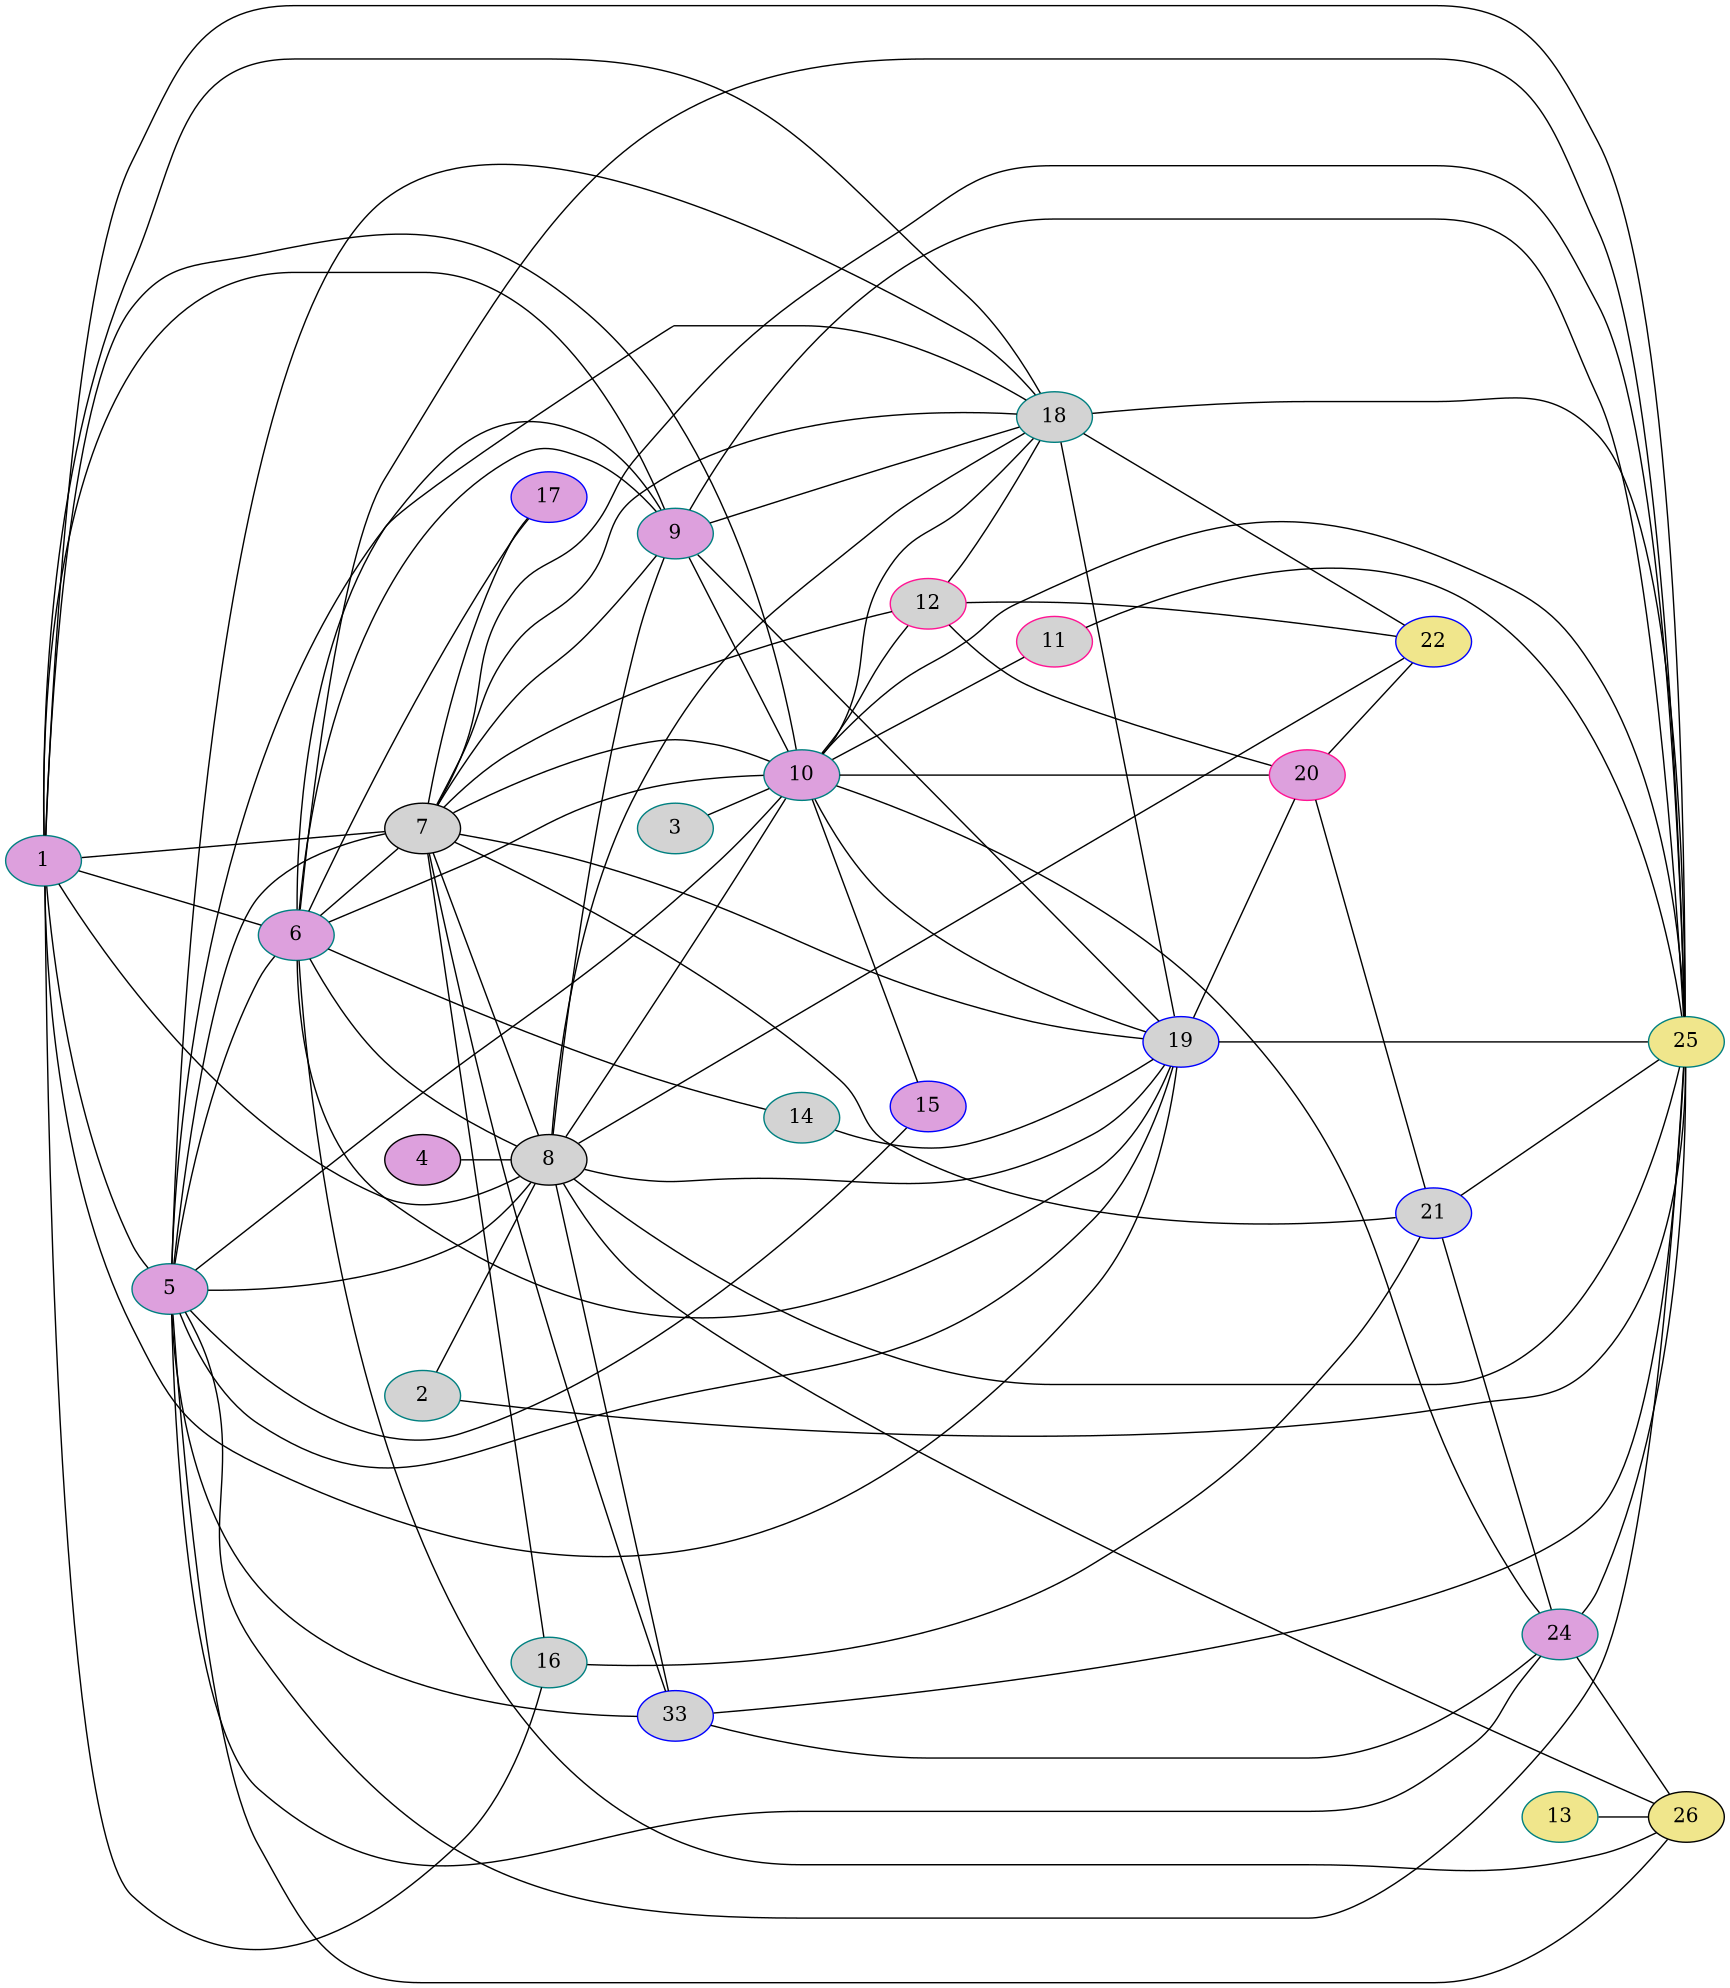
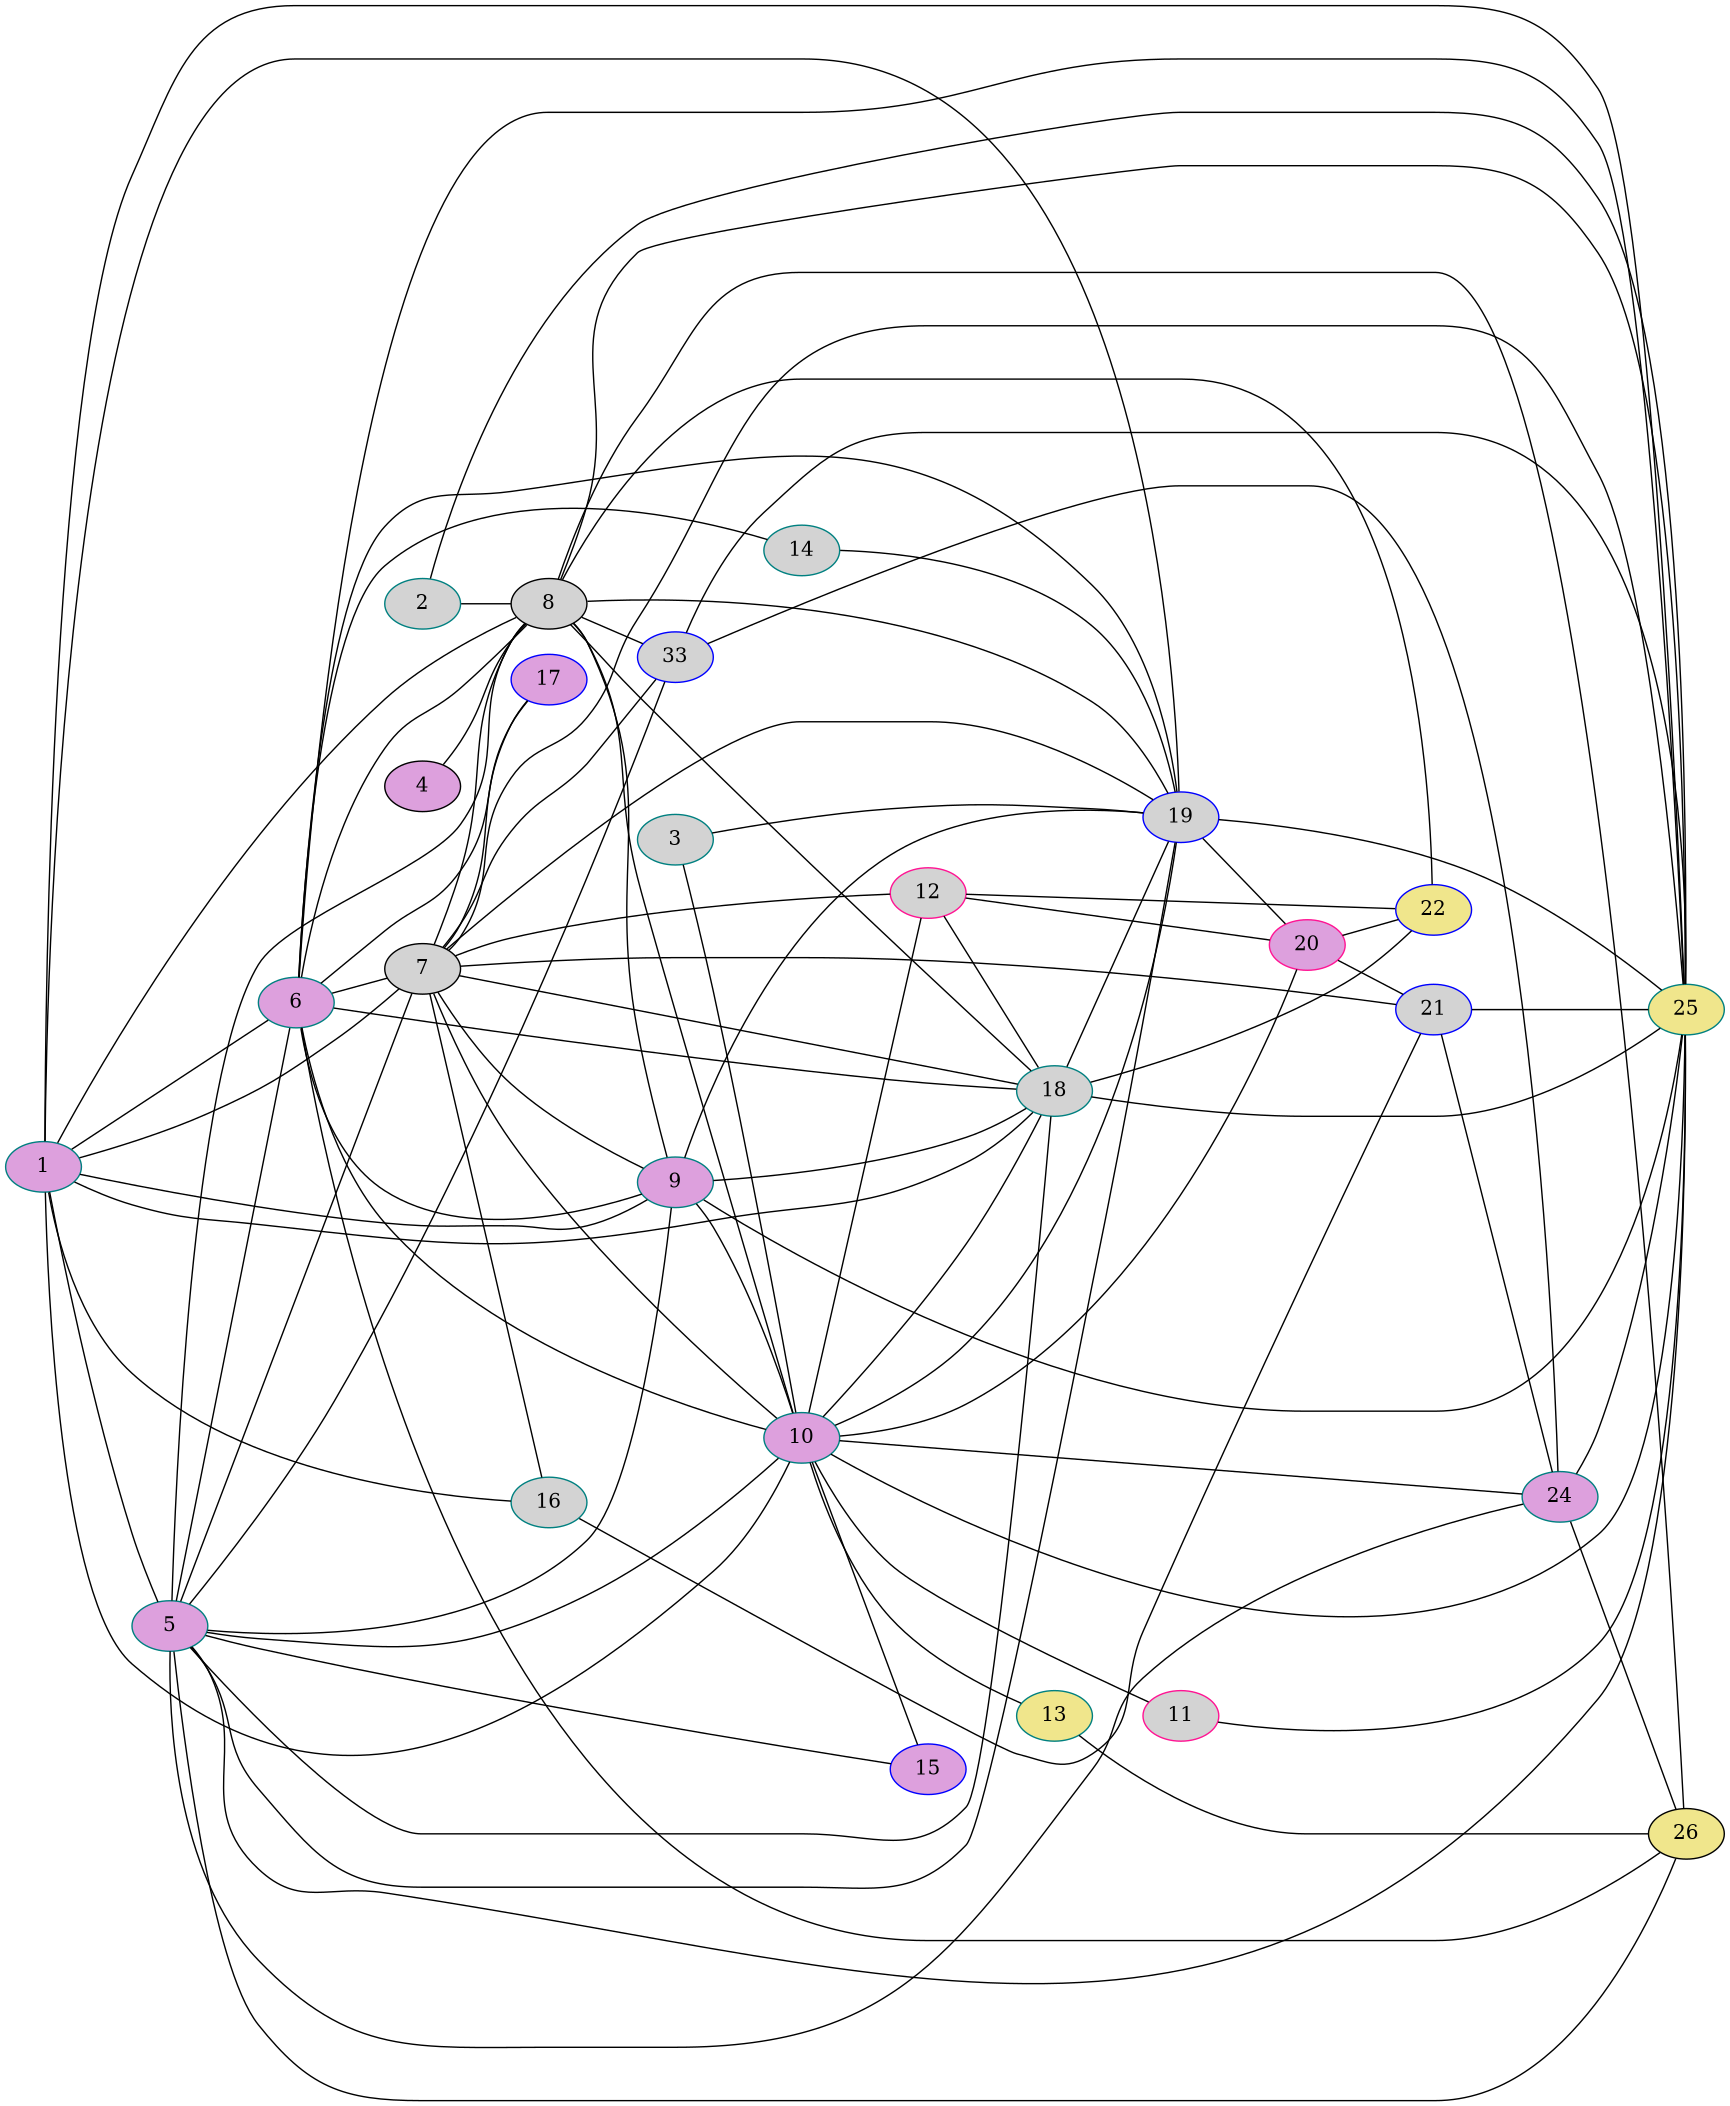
none -> (927, 806)
none -> (884, 1611)
